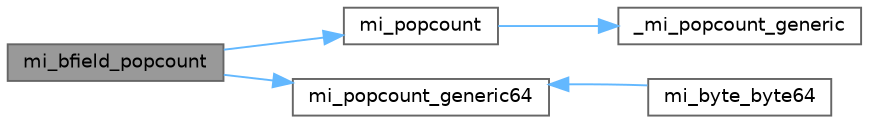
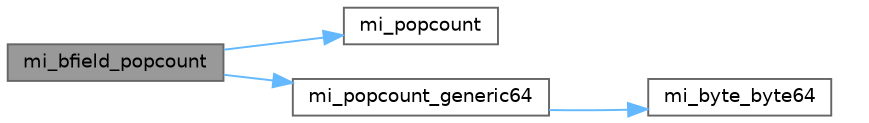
(740, 26) -> none
(608, 84) -> (588, 110)
